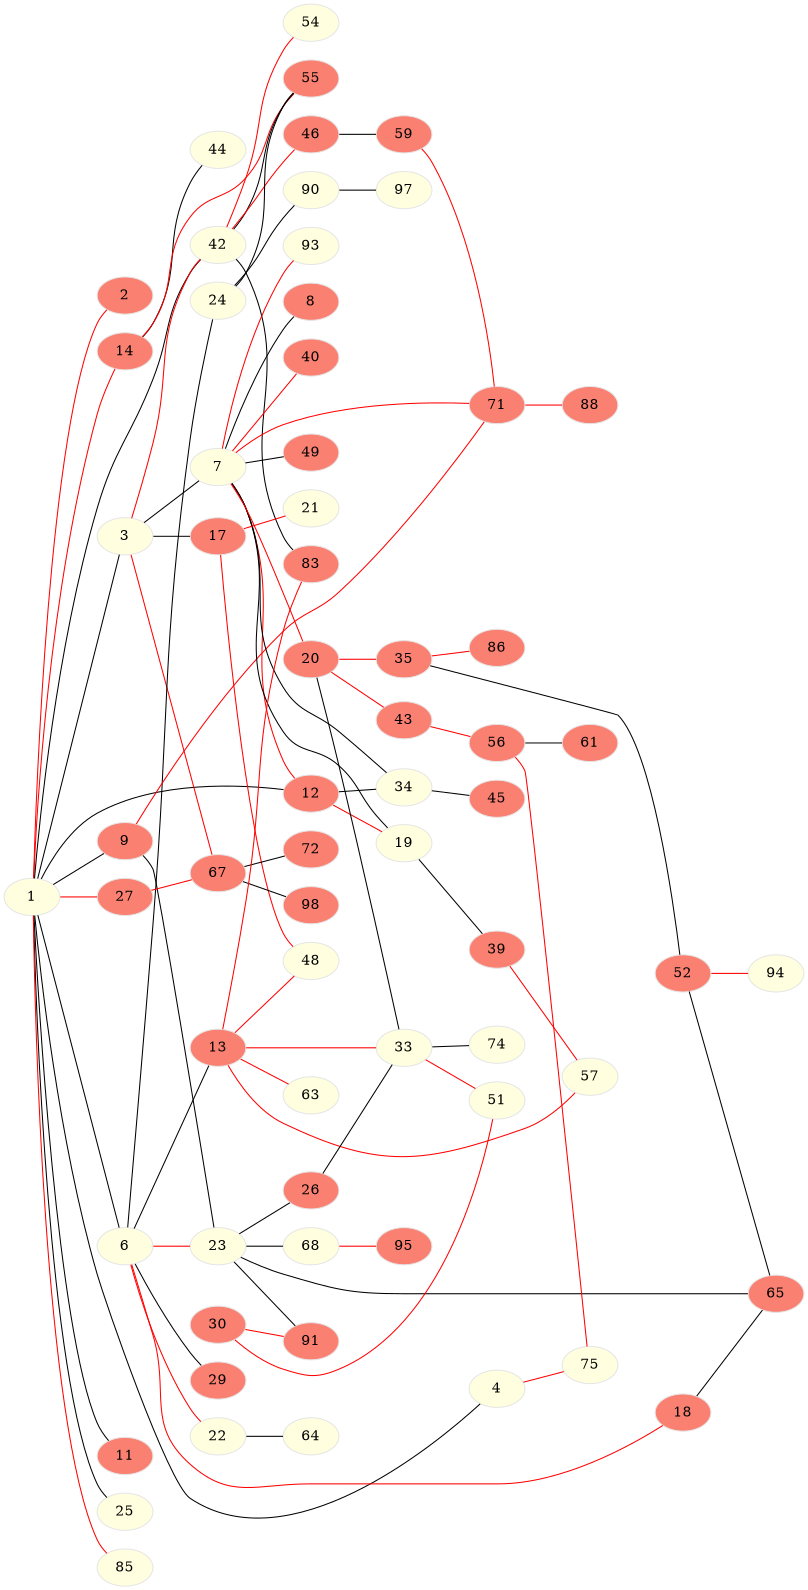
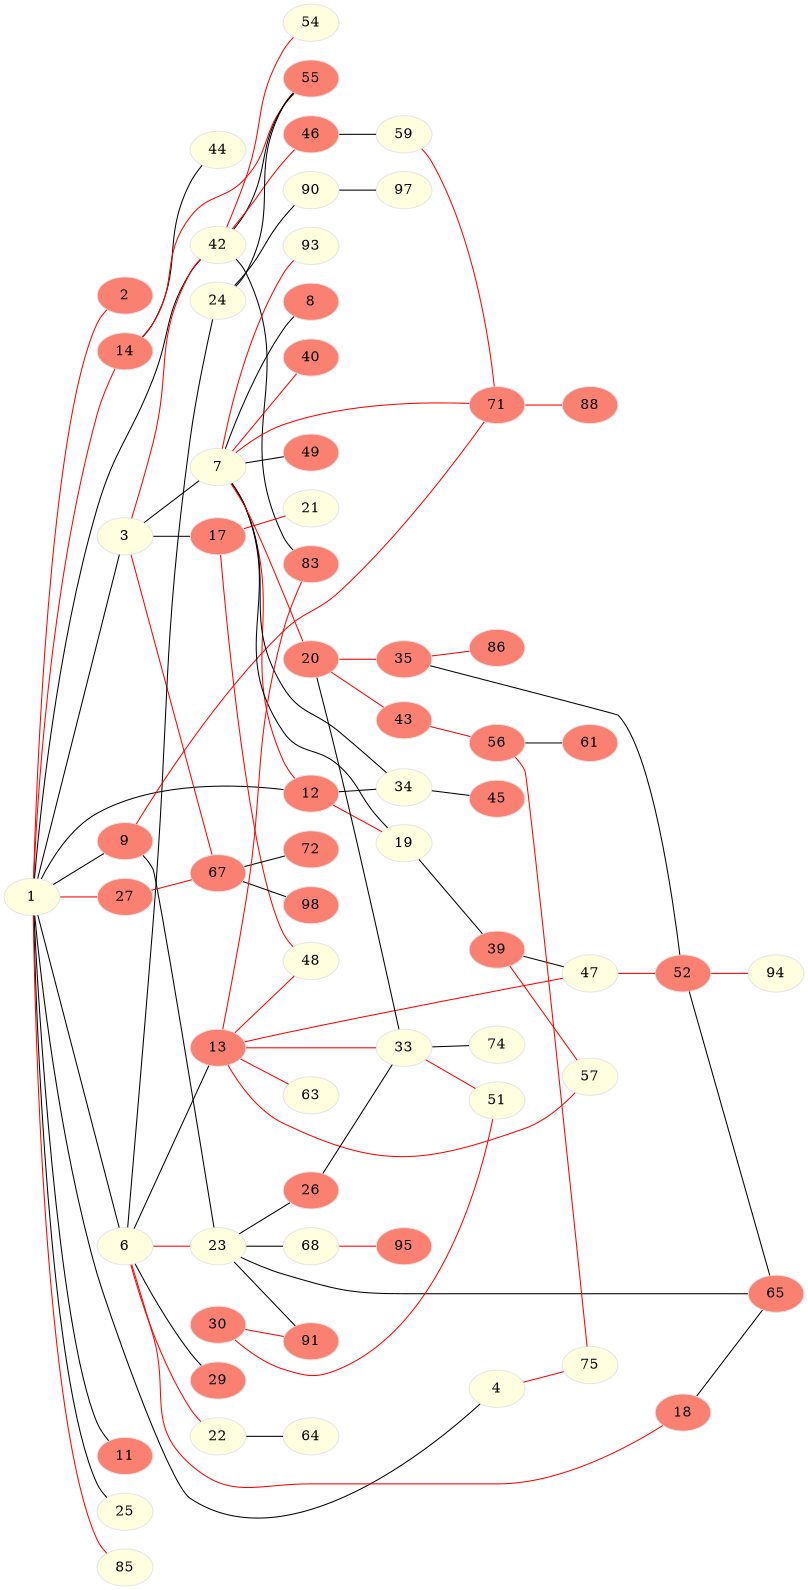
(404, 134) -> (404, 134)
none -> (590, 973)
